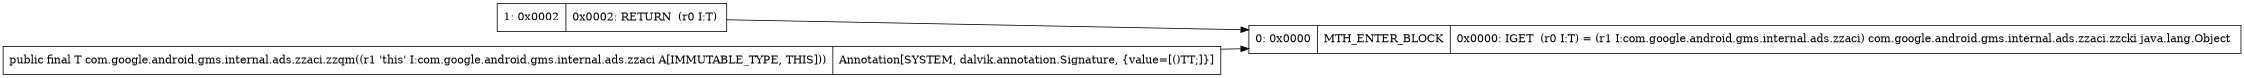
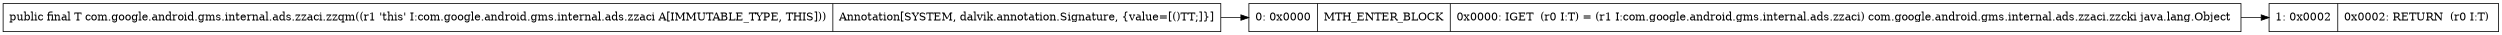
(984, 25) -> (2251, 18)
